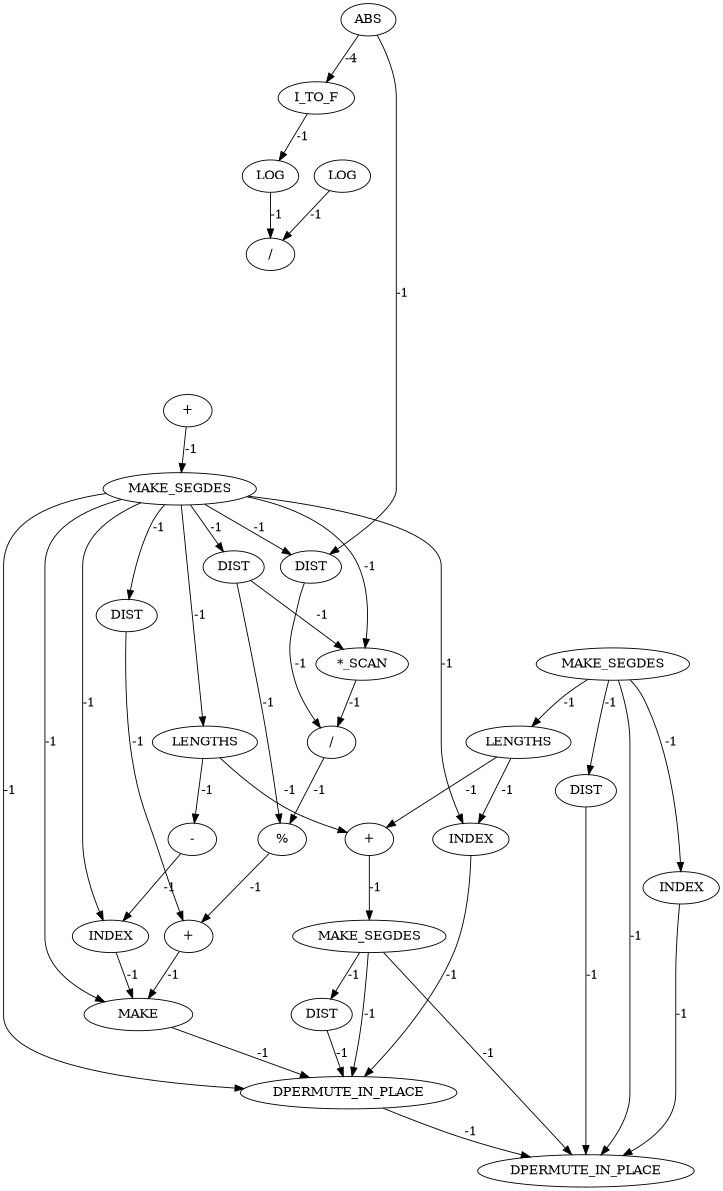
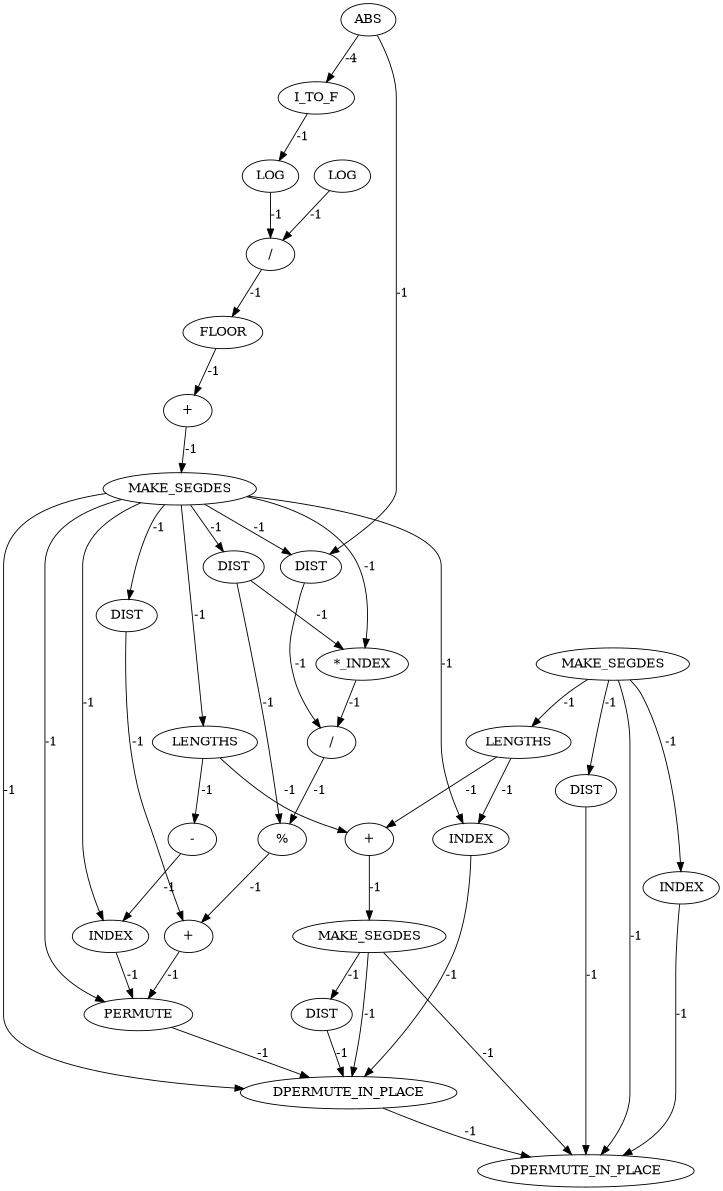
none -> (223, 332)
(362, 664) -> (362, 664)
(138, 1015) -> (138, 1015)
